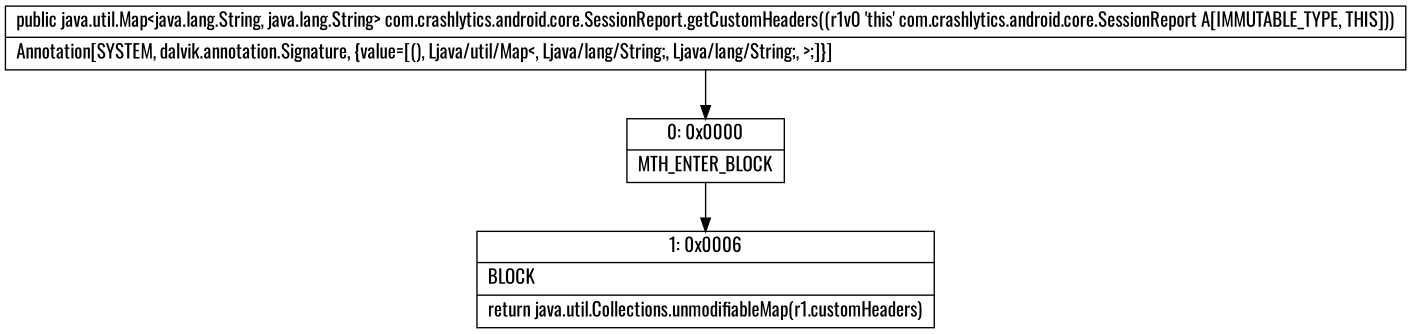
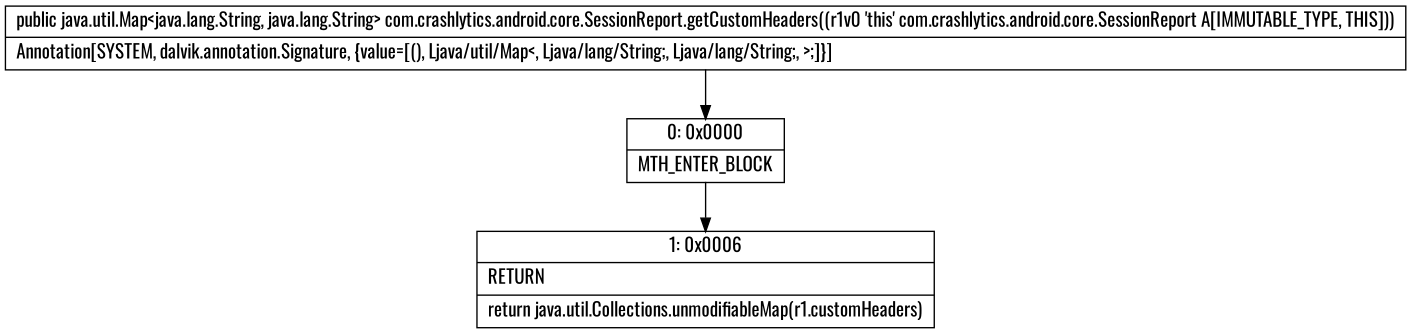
(512, 278) -> (517, 278)
